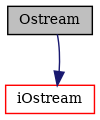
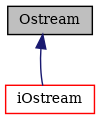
(59, 53) -> (41, 67)
